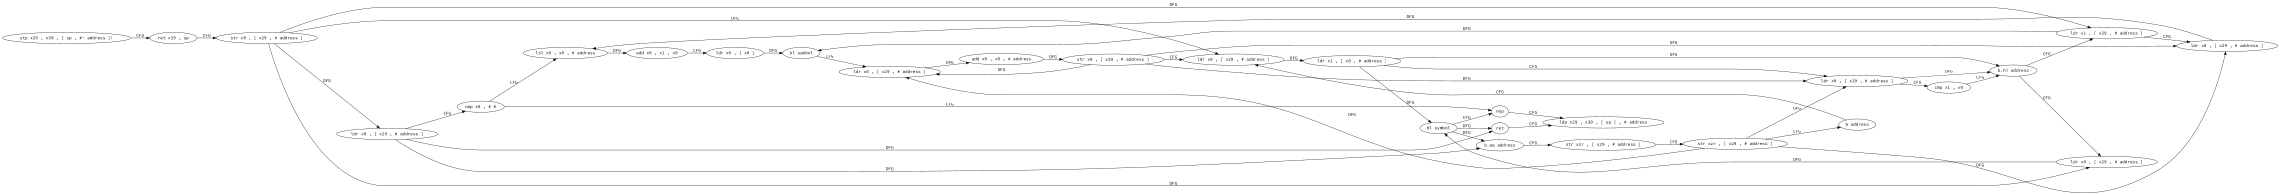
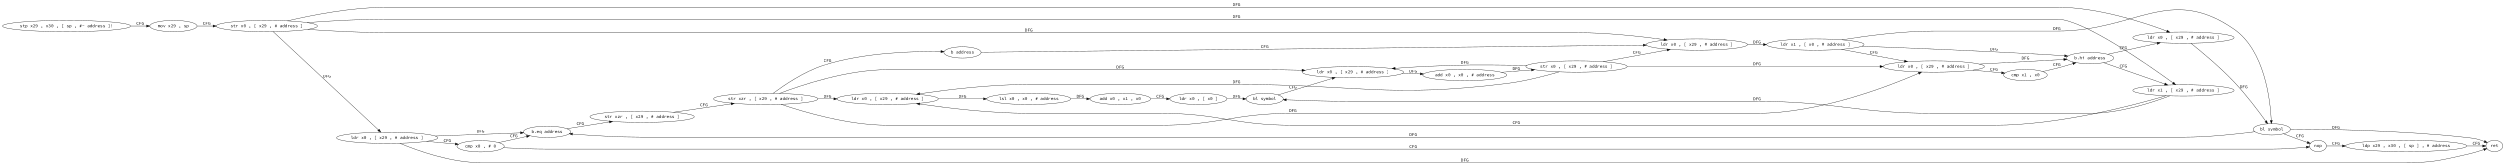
(173, 38) -> (173, 26)
(521, 81) -> (513, 140)
(1528, 127) -> (2475, 146)
